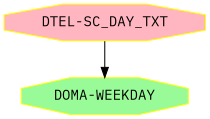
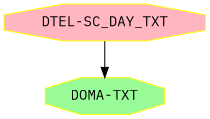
(105, 96) -> (105, 96)
